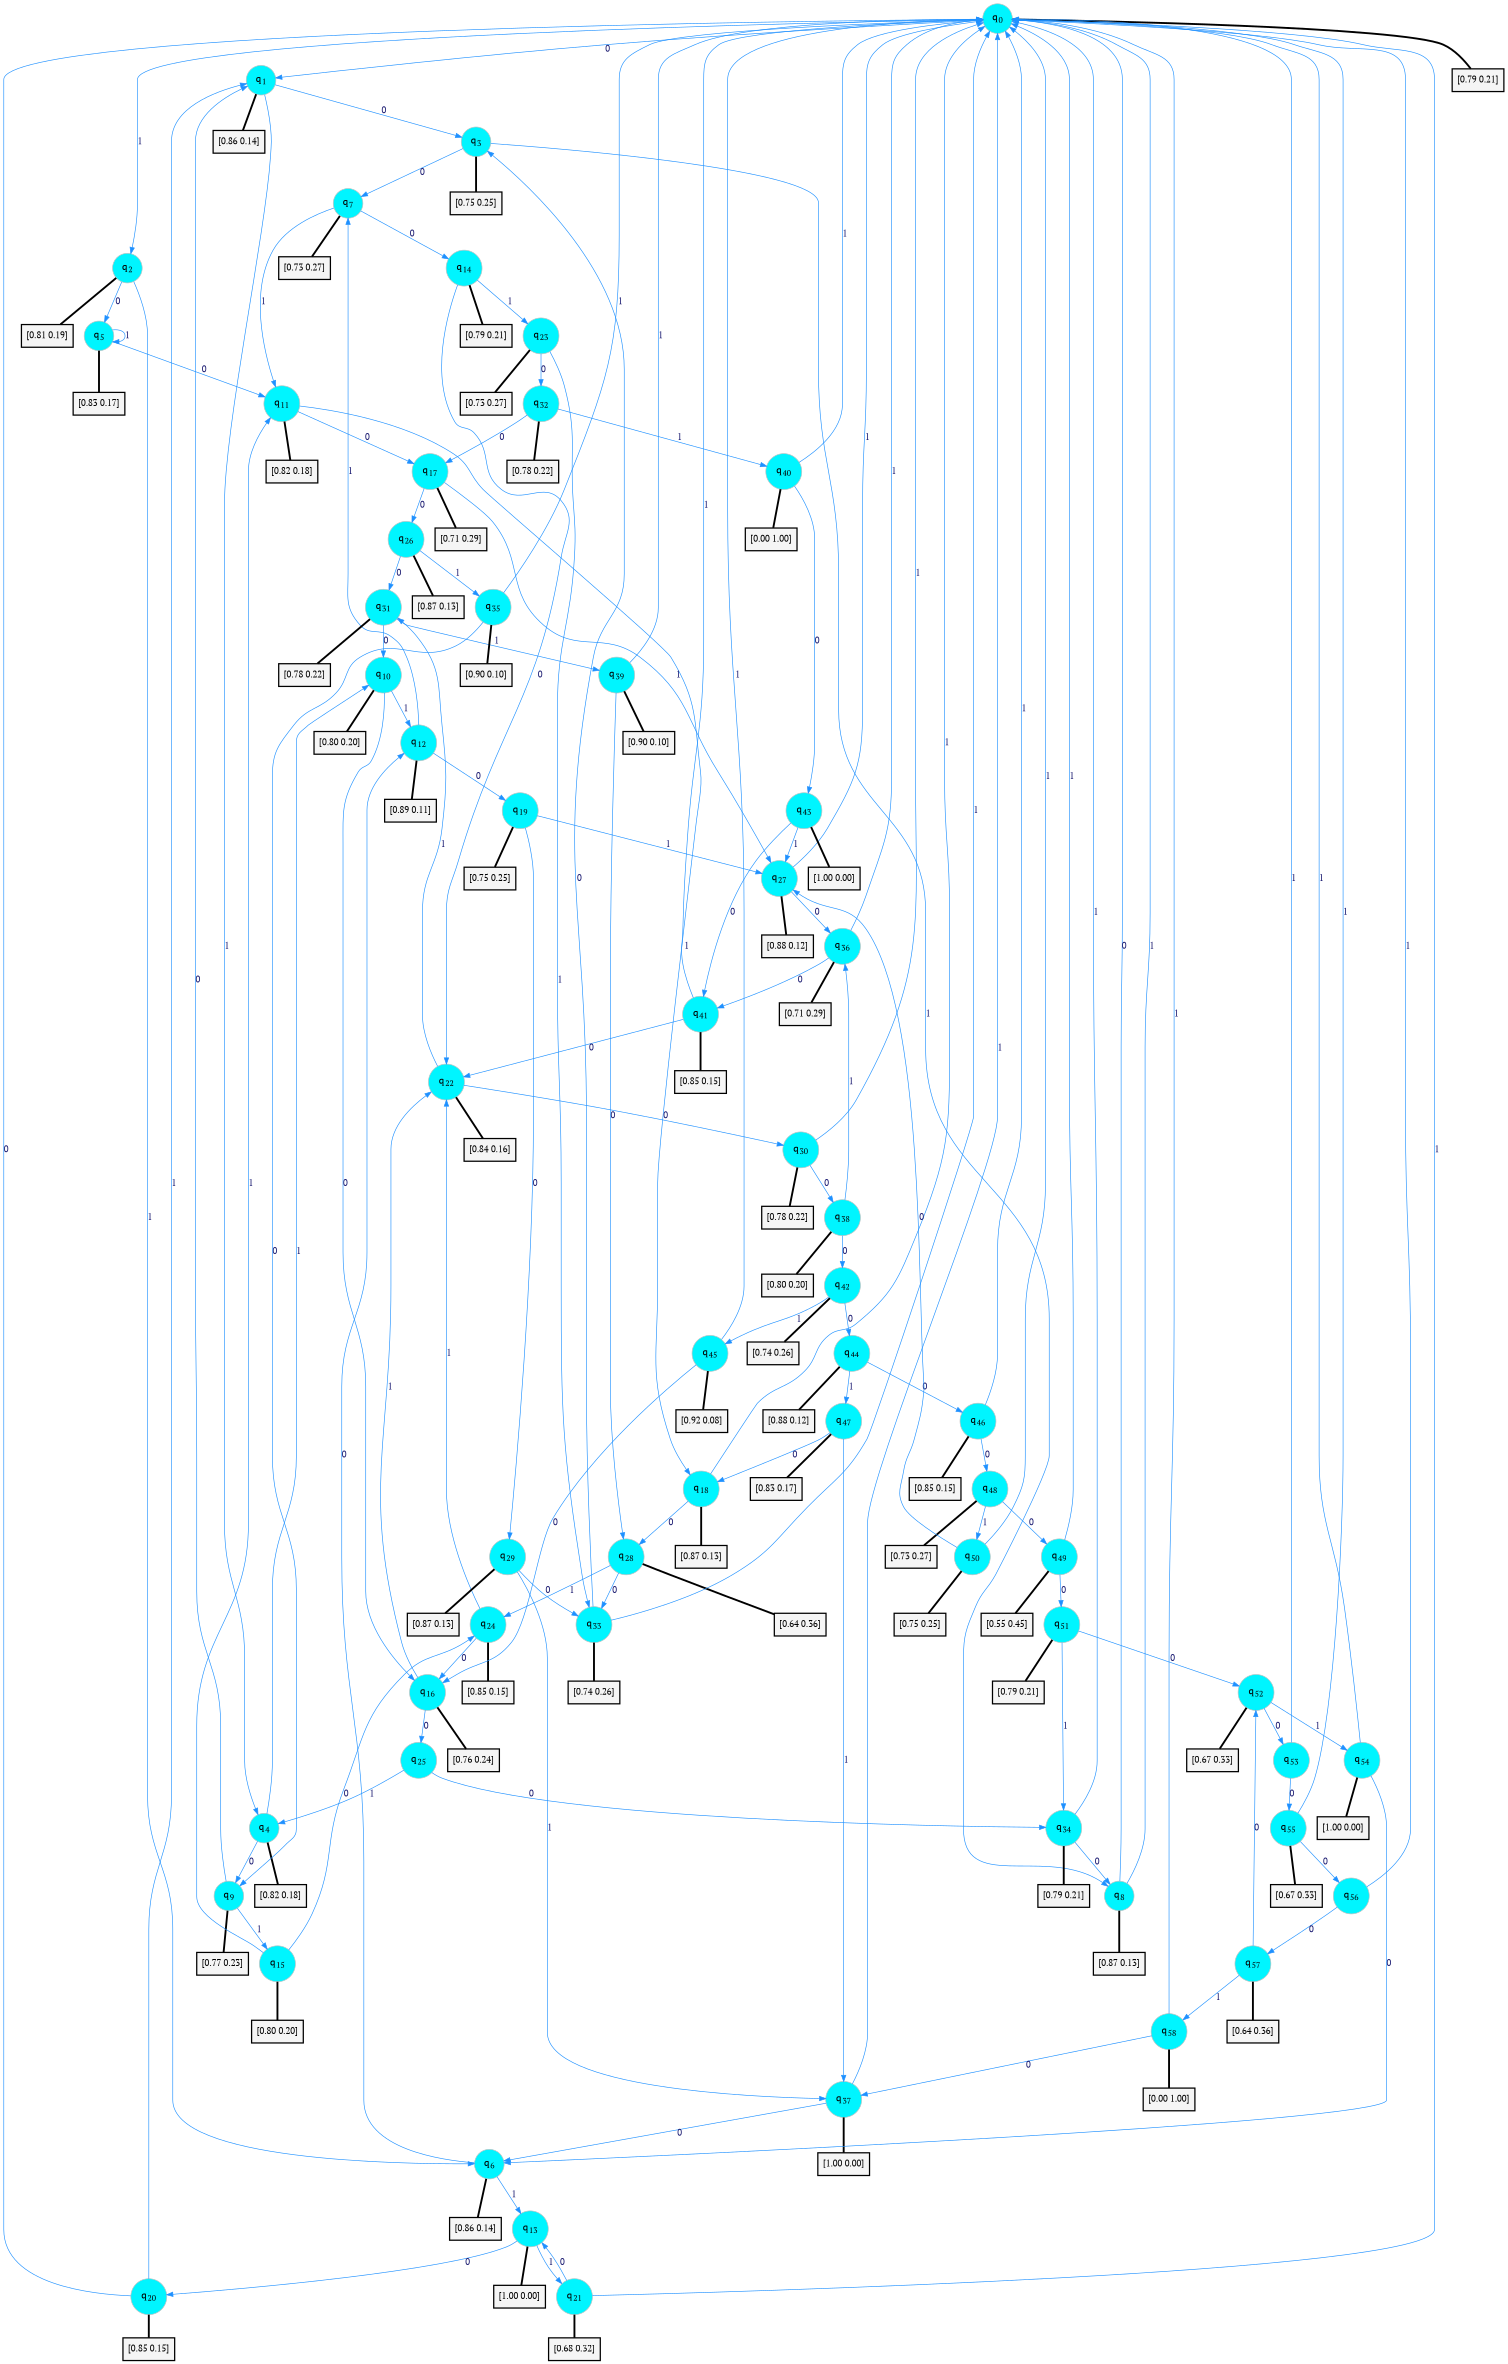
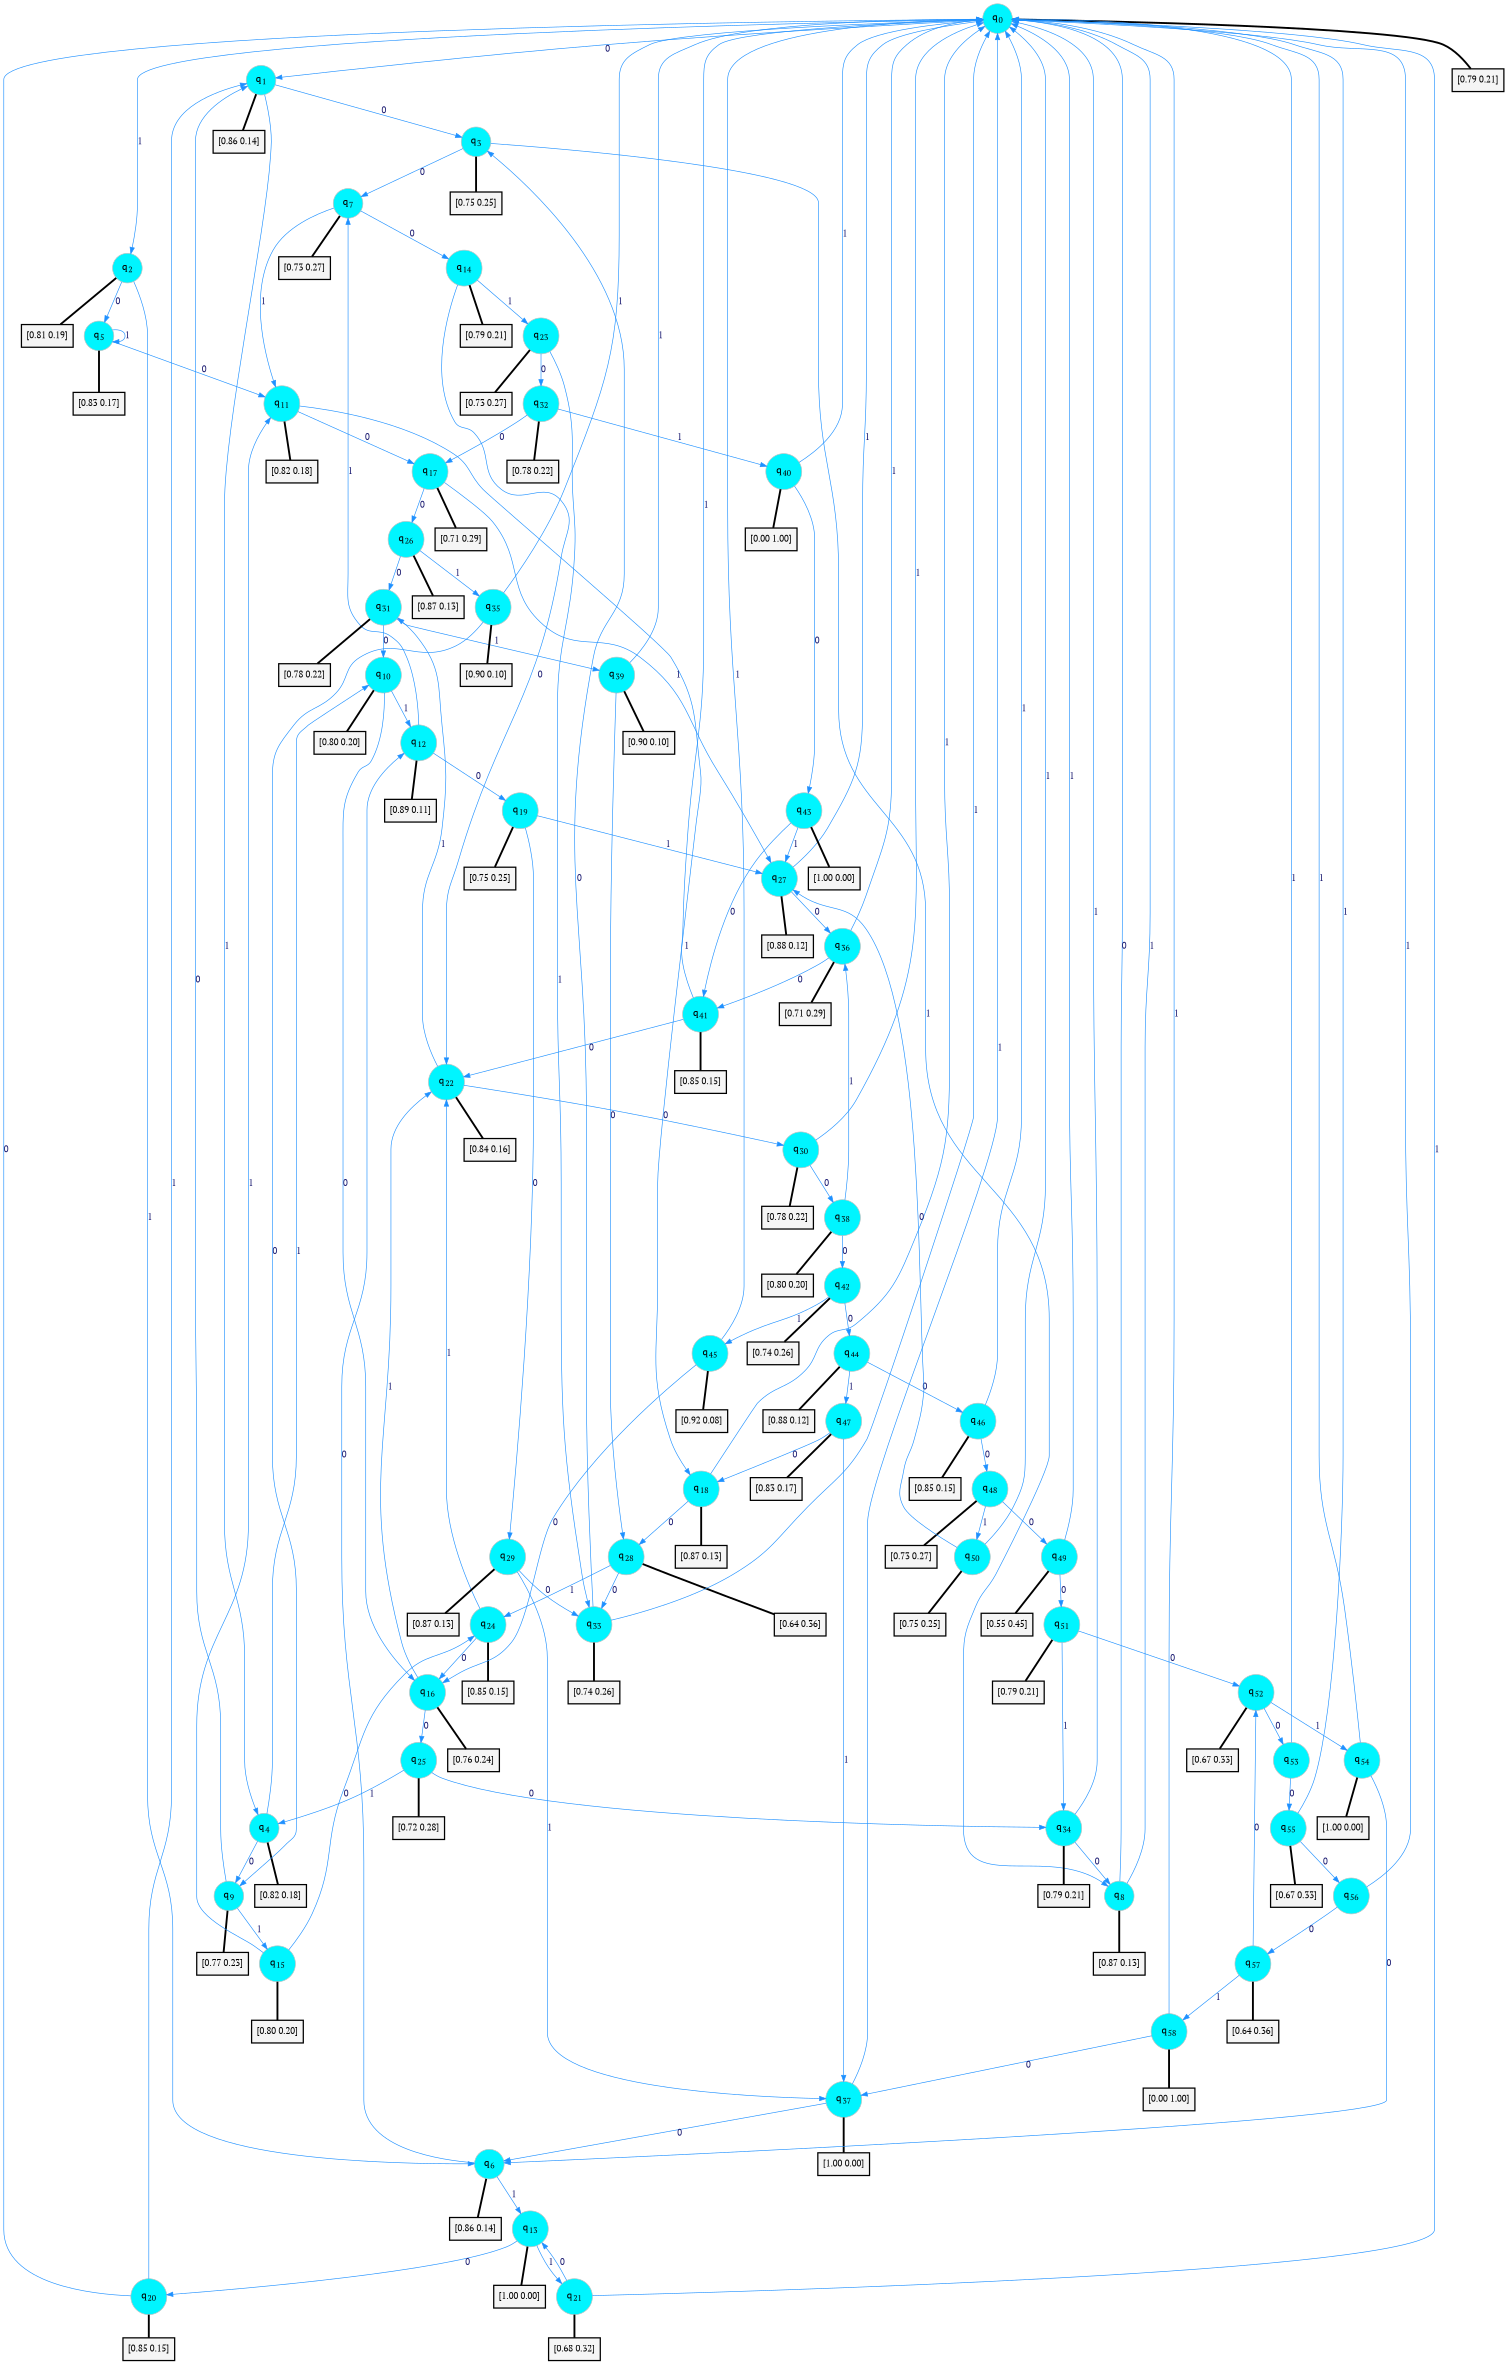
none -> (419, 1828)
